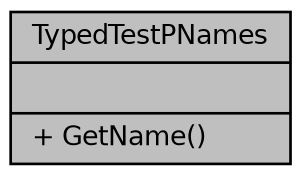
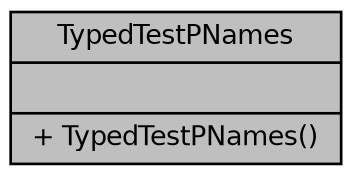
(120, 137) -> (176, 137)
